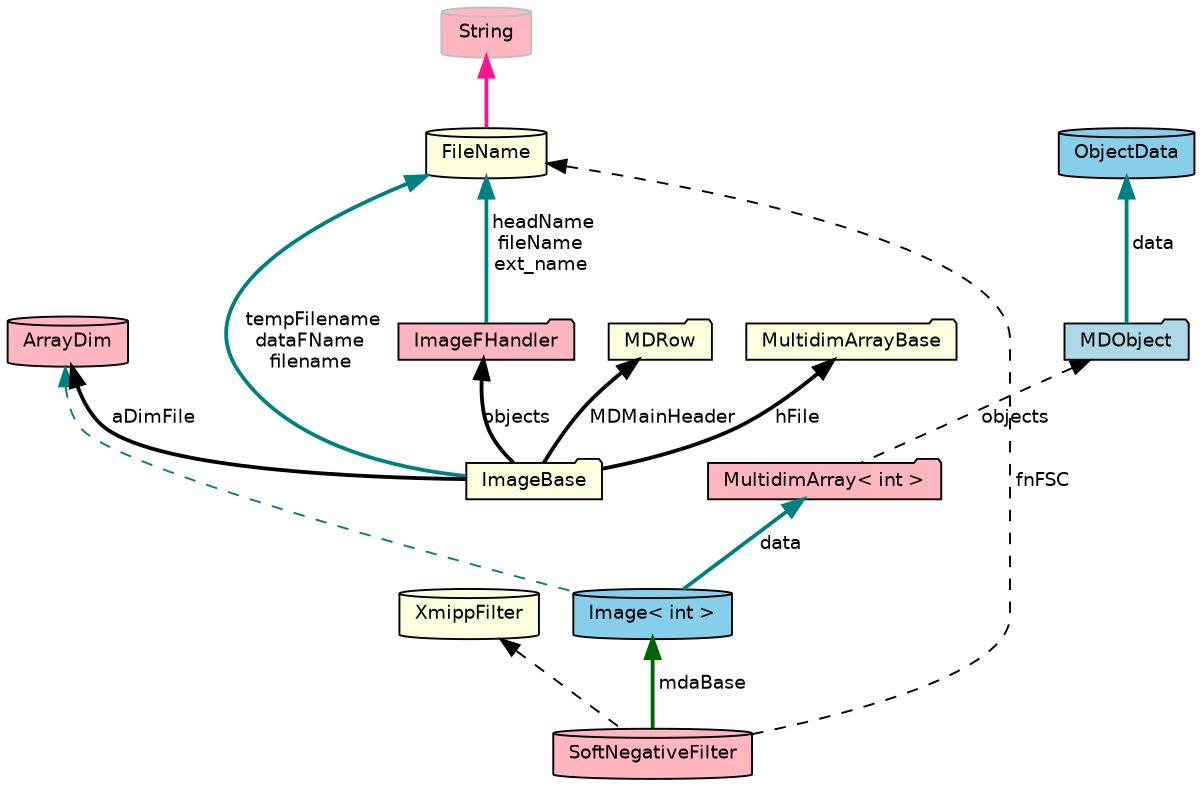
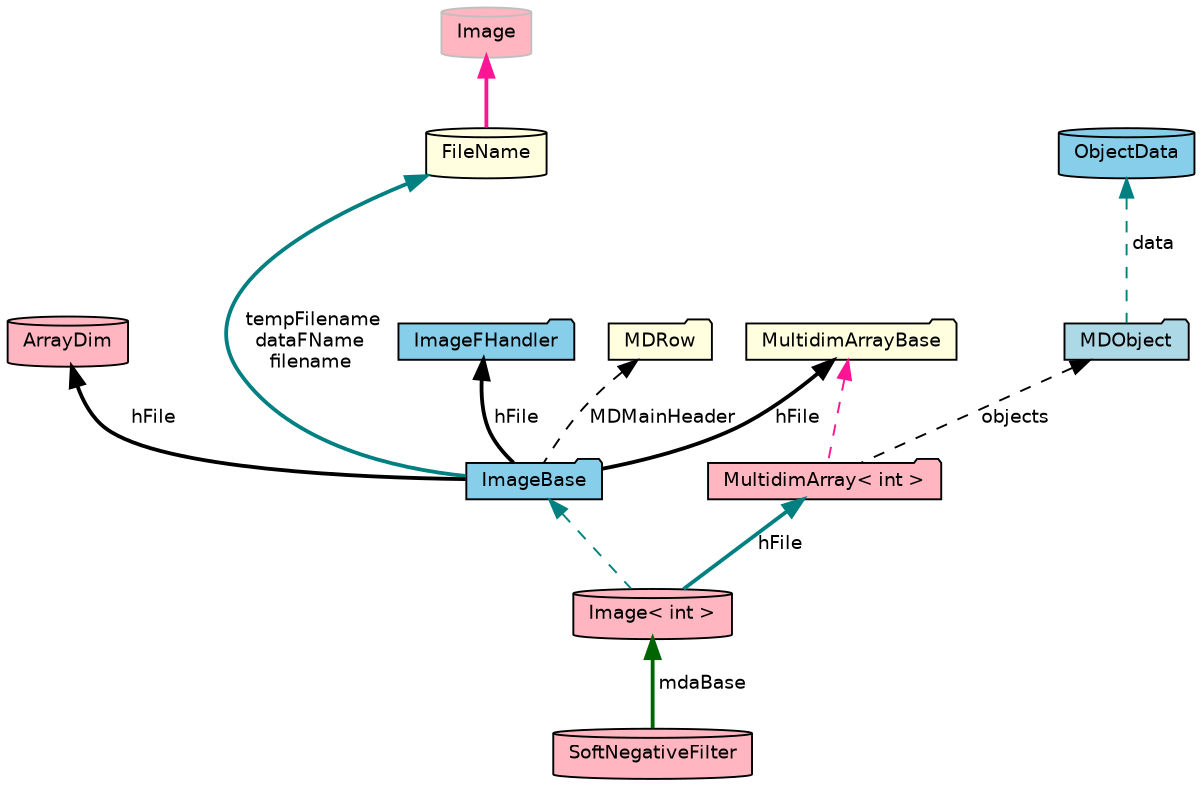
(486, 33) -> (486, 33)
(486, 261) -> none
(1127, 261) -> (1127, 261)
(486, 342) -> (486, 342)
(1010, 378) -> none
(578, 414) -> (578, 414)
(151, 418) -> (151, 418)
(514, 418) -> (514, 418)
none -> (836, 421)
(534, 481) -> (534, 481)
(301, 515) -> (597, 551)
(778, 544) -> (778, 544)
(469, 614) -> none
(653, 614) -> (653, 614)
